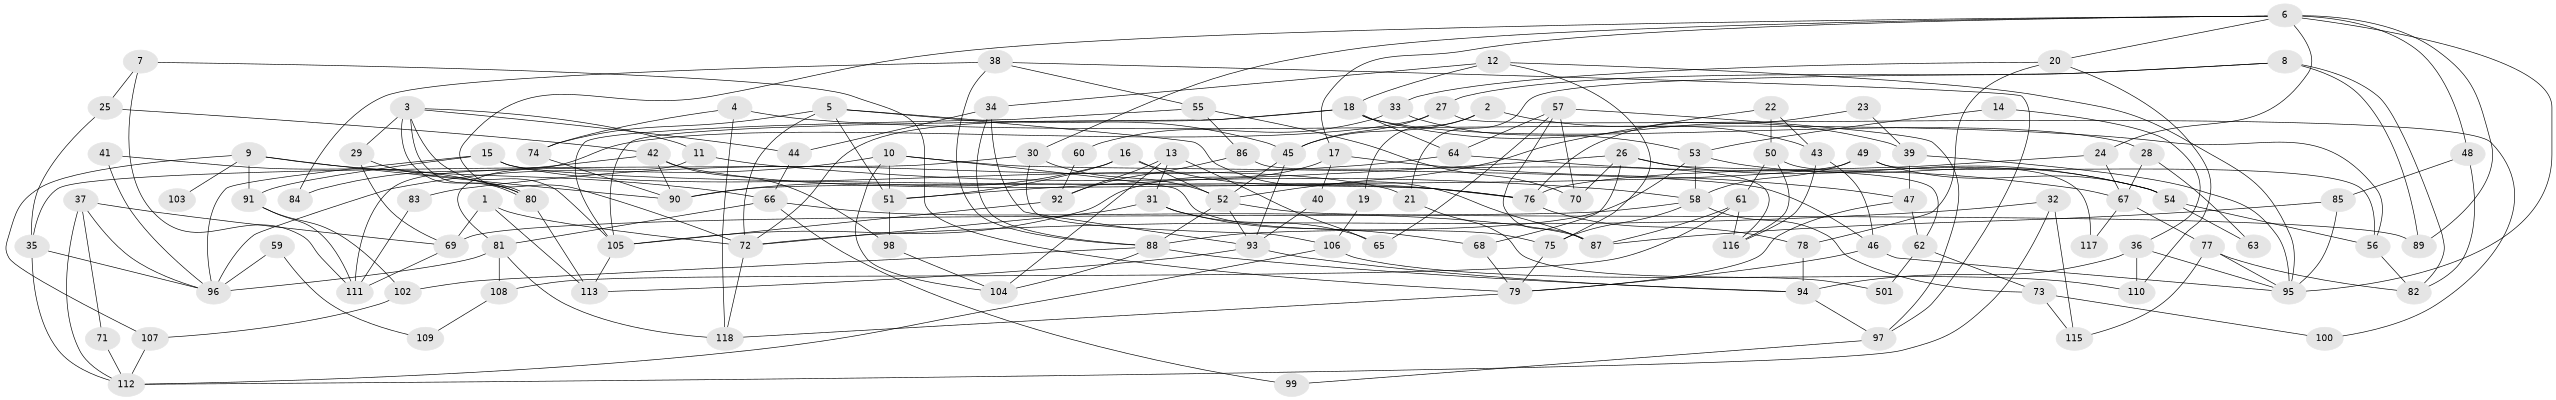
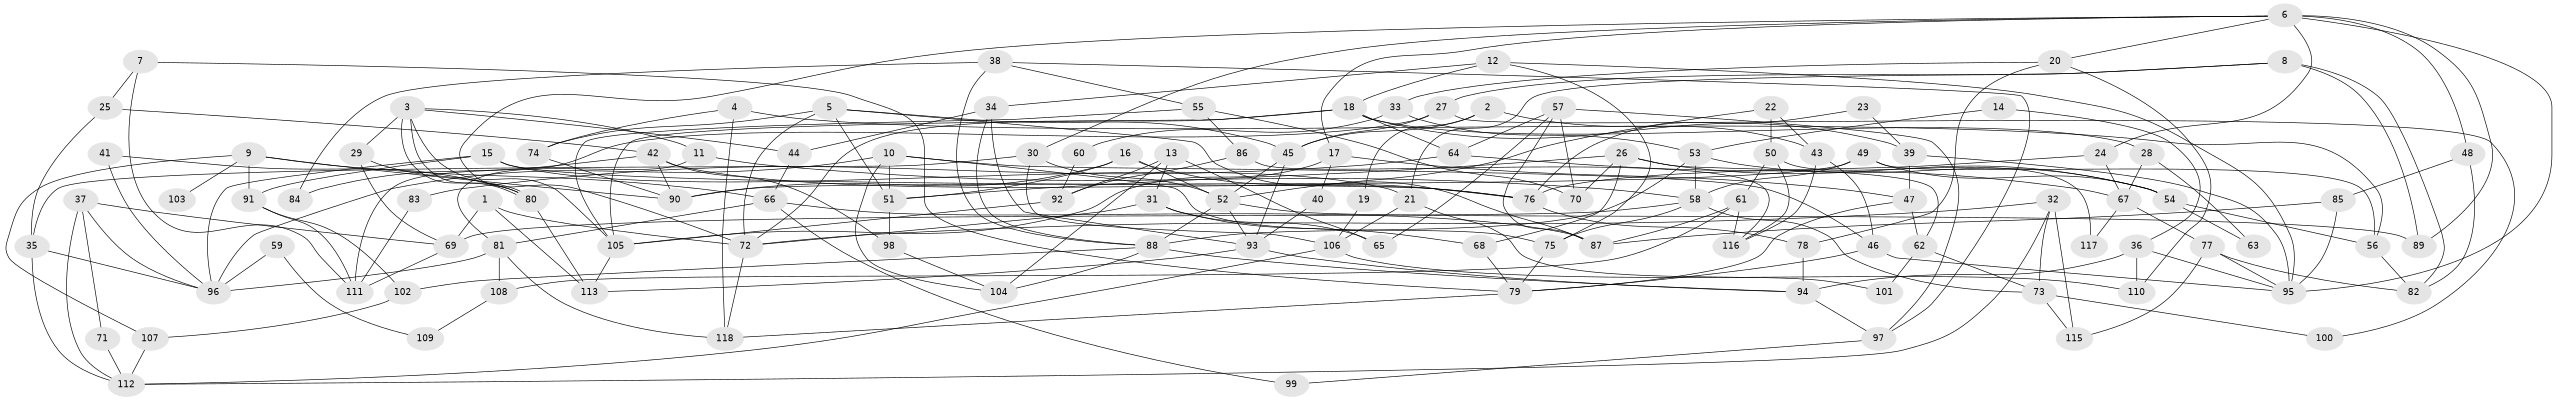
none -> (1372, 223)
none -> (2042, 246)
(1885, 293) -> (1885, 293)
